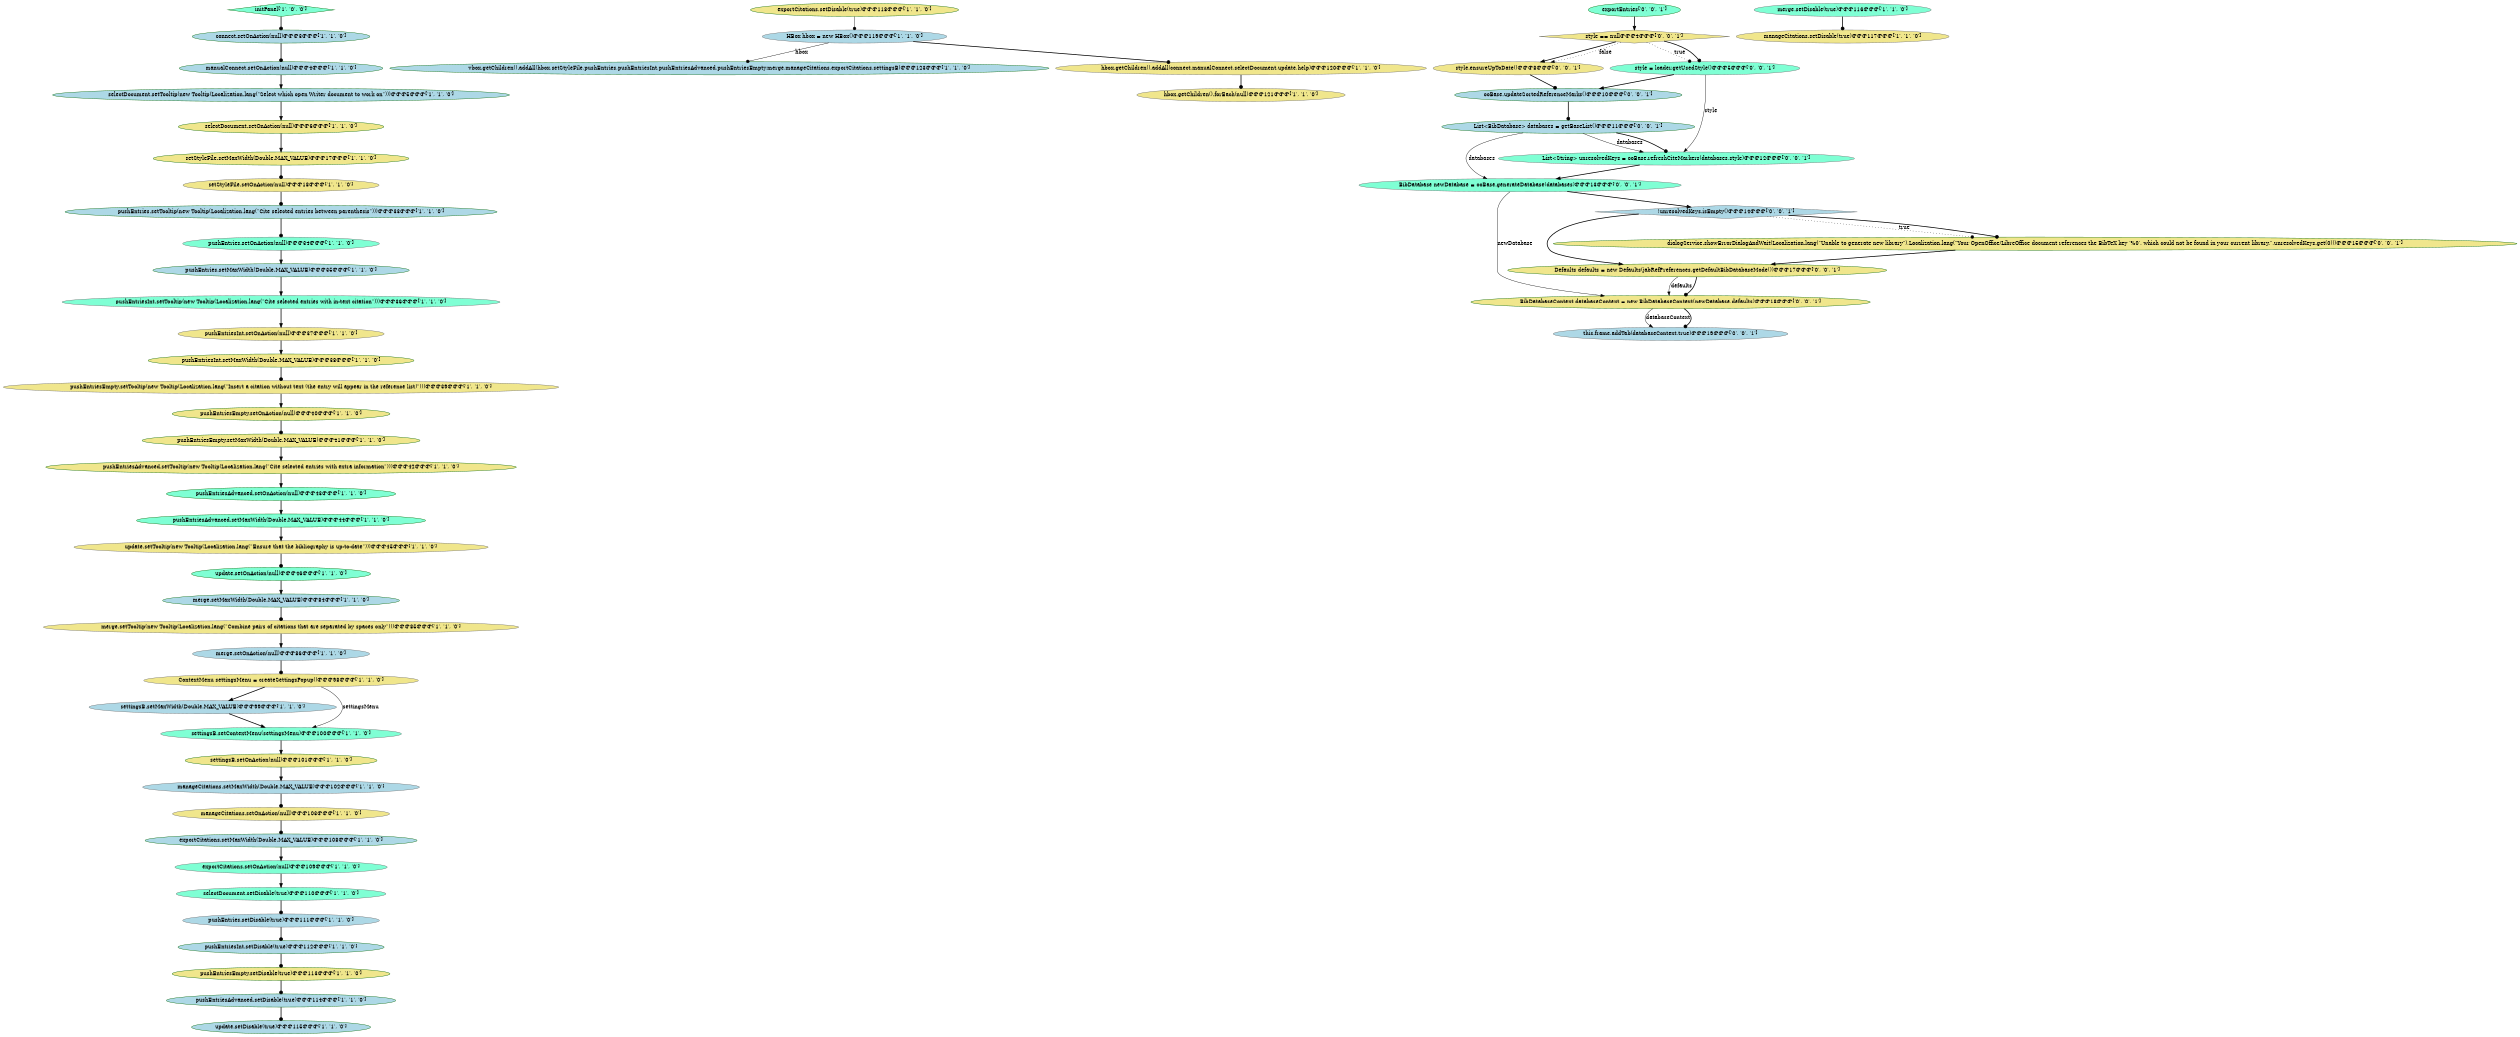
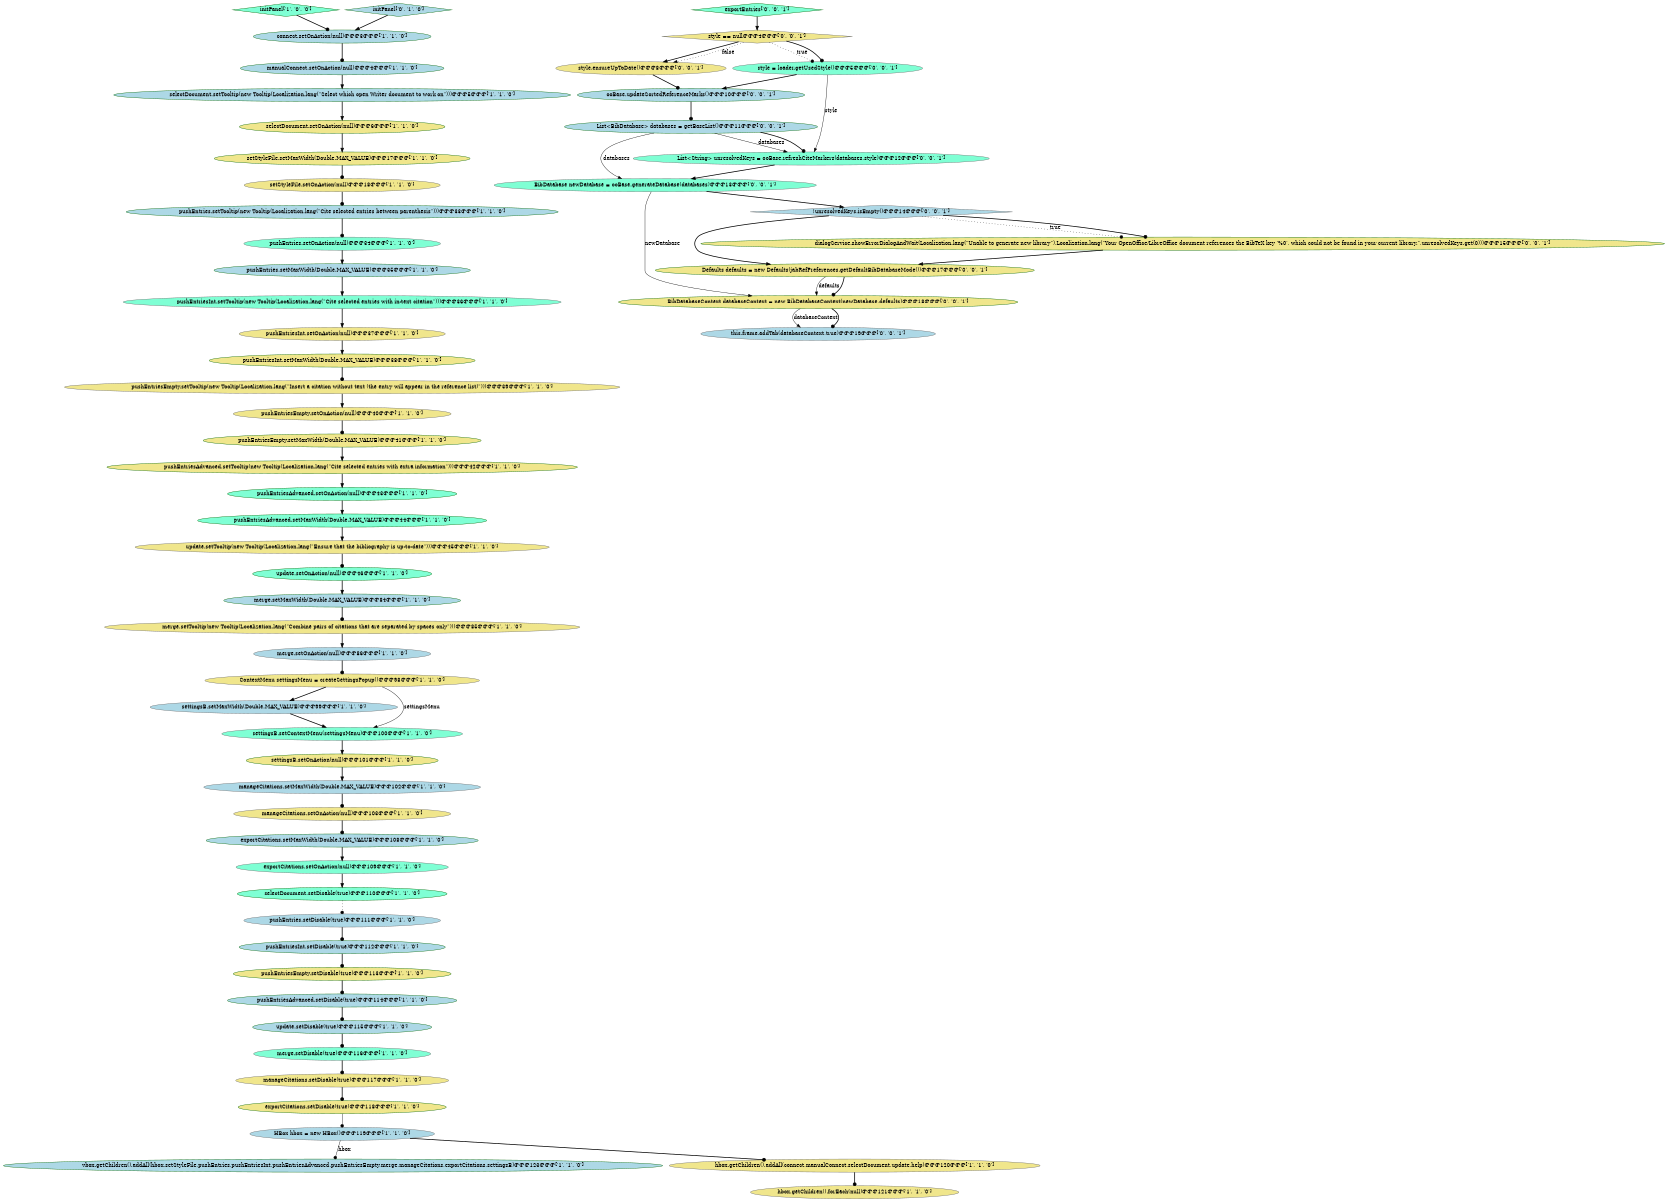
none -> (398, 10)
(1634, 10) -> (757, 10)
(281, 414) -> (342, 414)
(281, 894) -> (342, 894)
(281, 906) -> (342, 906)
none -> (342, 1039)
none -> (342, 1092)
